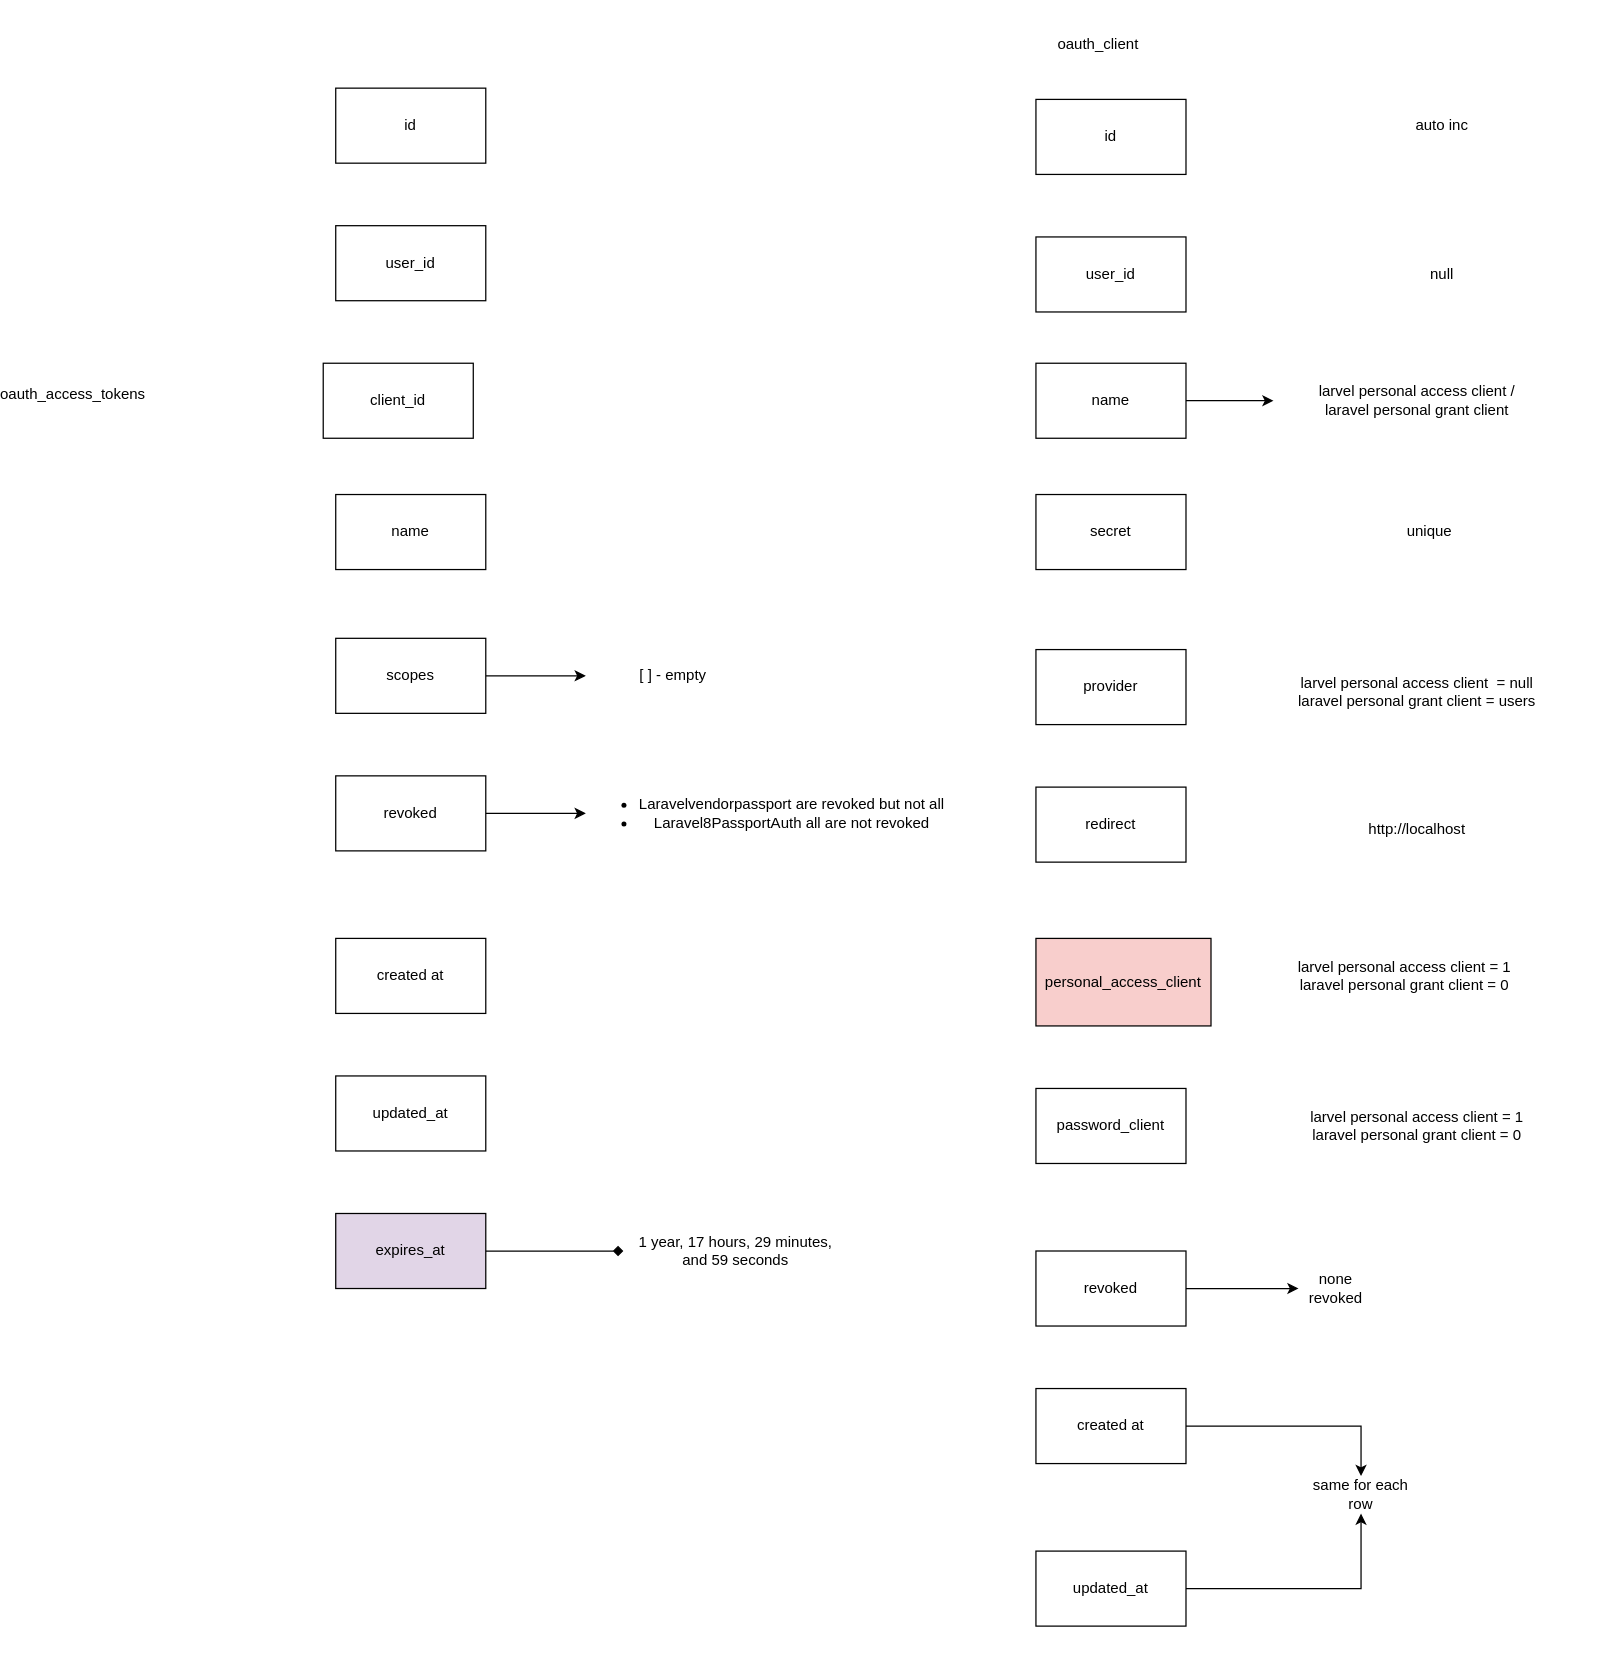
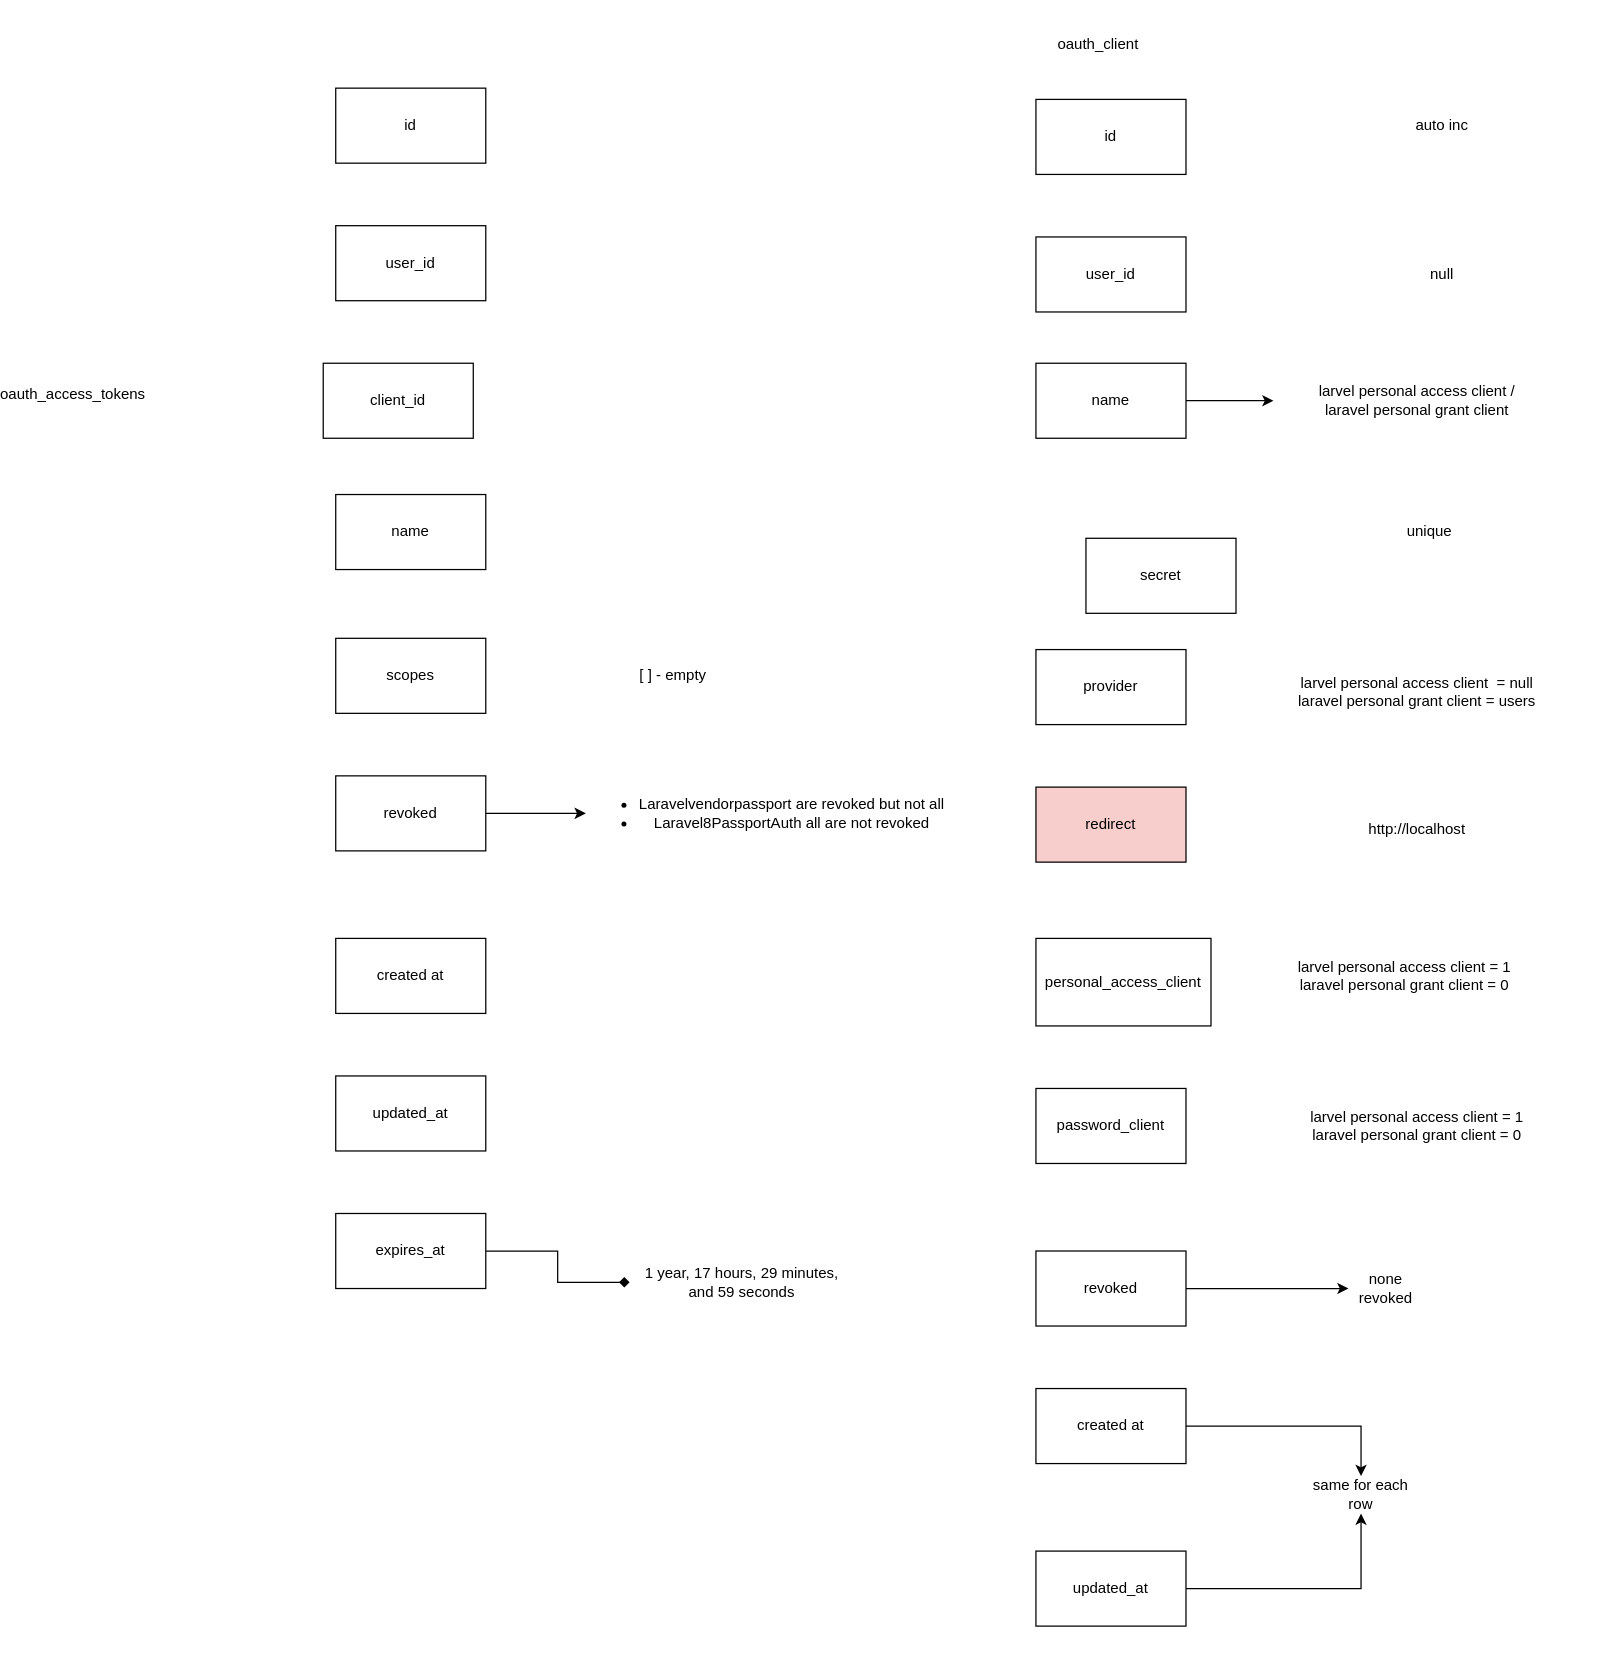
(1111, 532) -> (1161, 576)
(532, 676) -> none
(1111, 824) -> (1111, 824)
(1123, 982) -> (1123, 982)
(411, 1251) -> (411, 1251)
(736, 1251) -> (742, 1282)
(1336, 1288) -> (1386, 1288)
